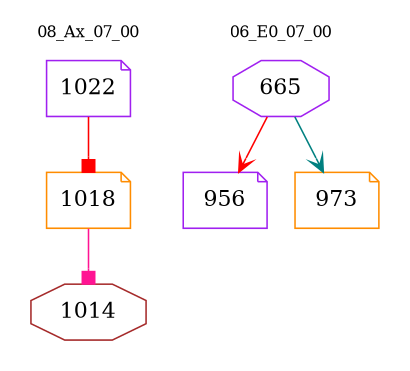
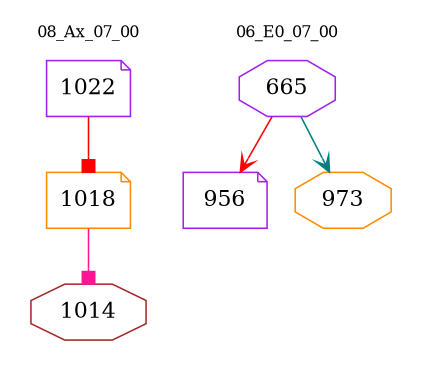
(337, 200) -> (343, 200)
